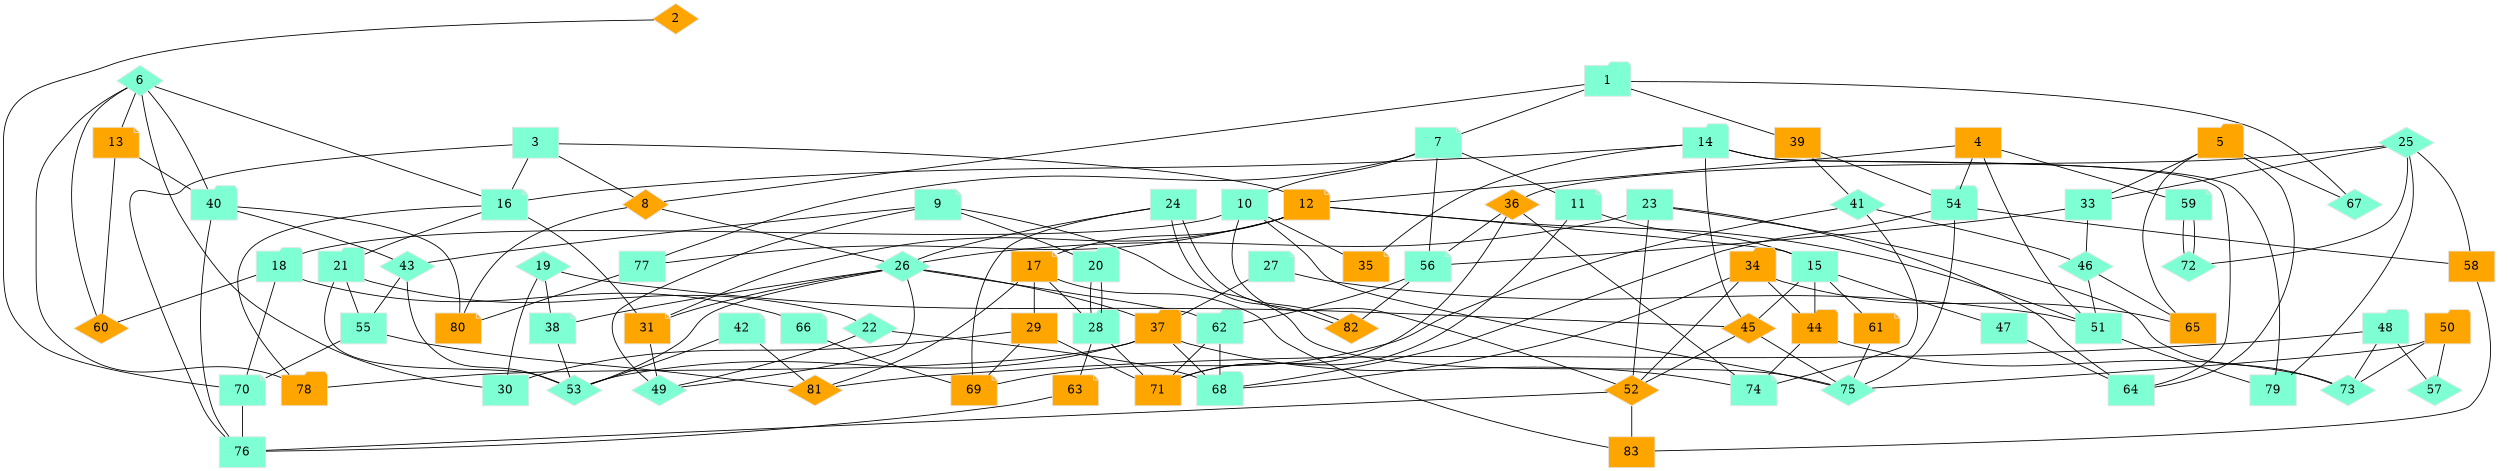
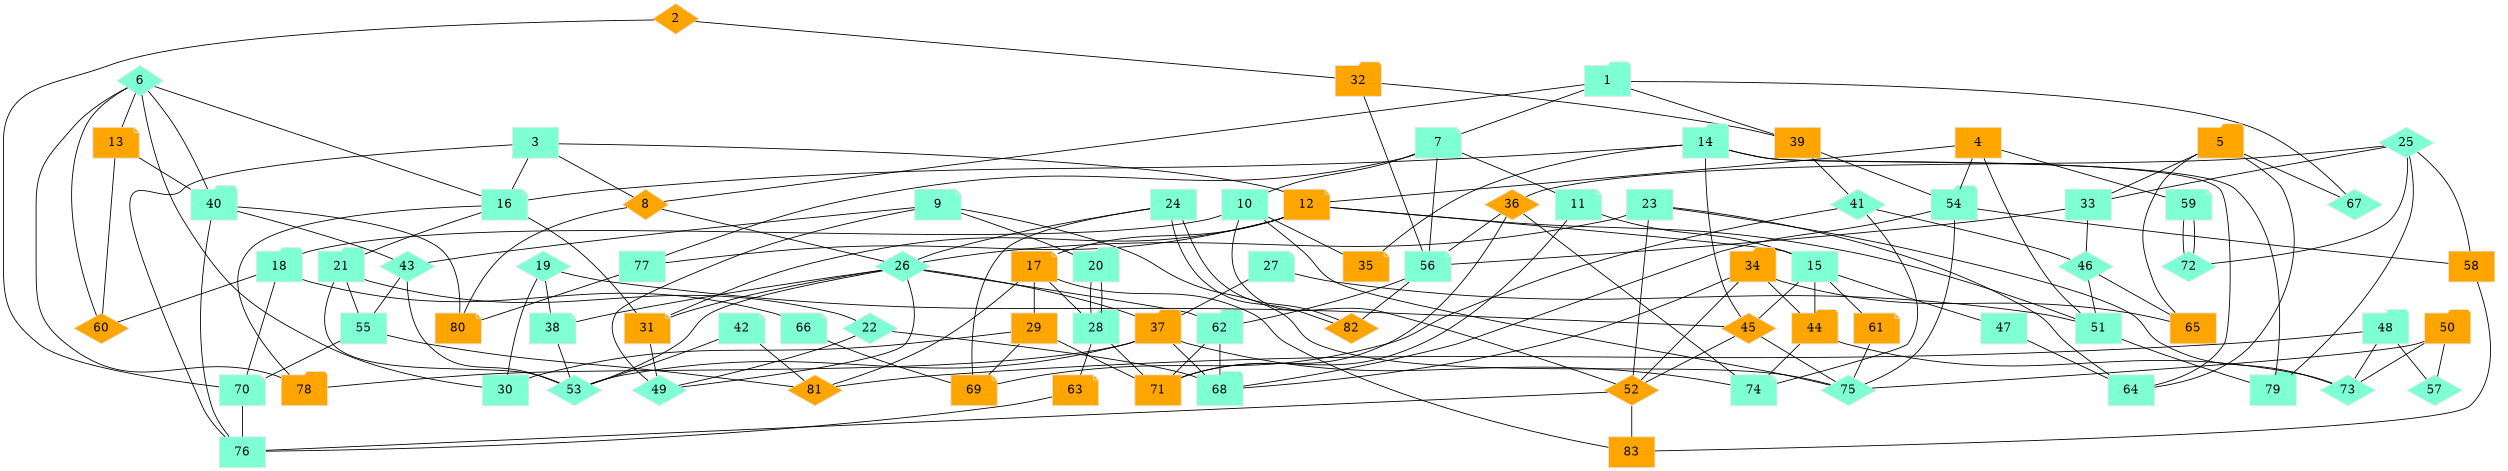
none -> (1358, 81)
